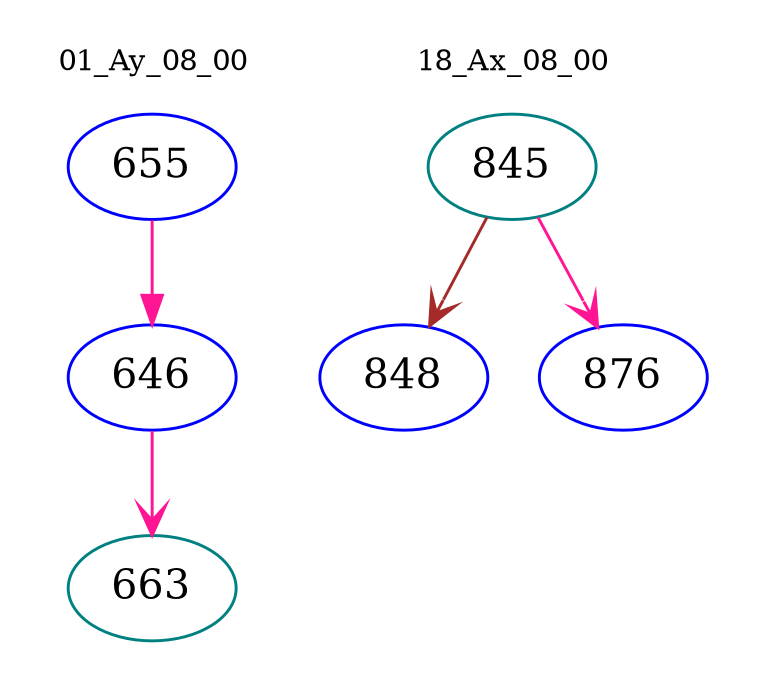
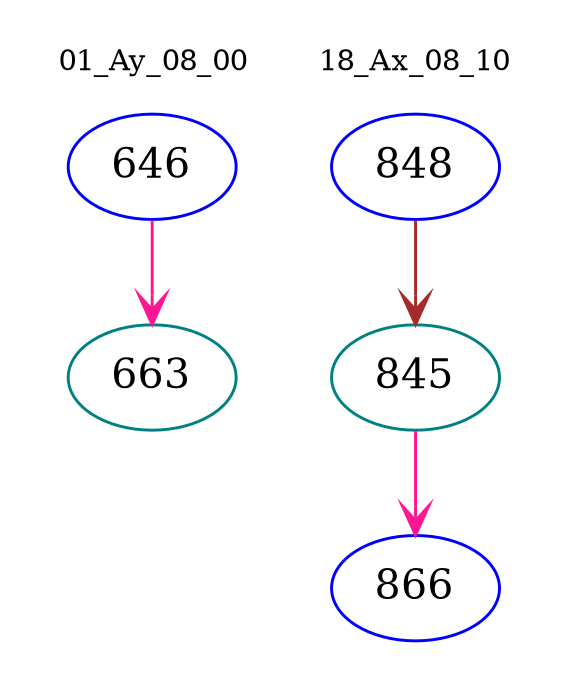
(514, 63) -> (416, 63)
(152, 167) -> none
(465, 258) -> (416, 258)
(623, 378) -> (416, 588)
